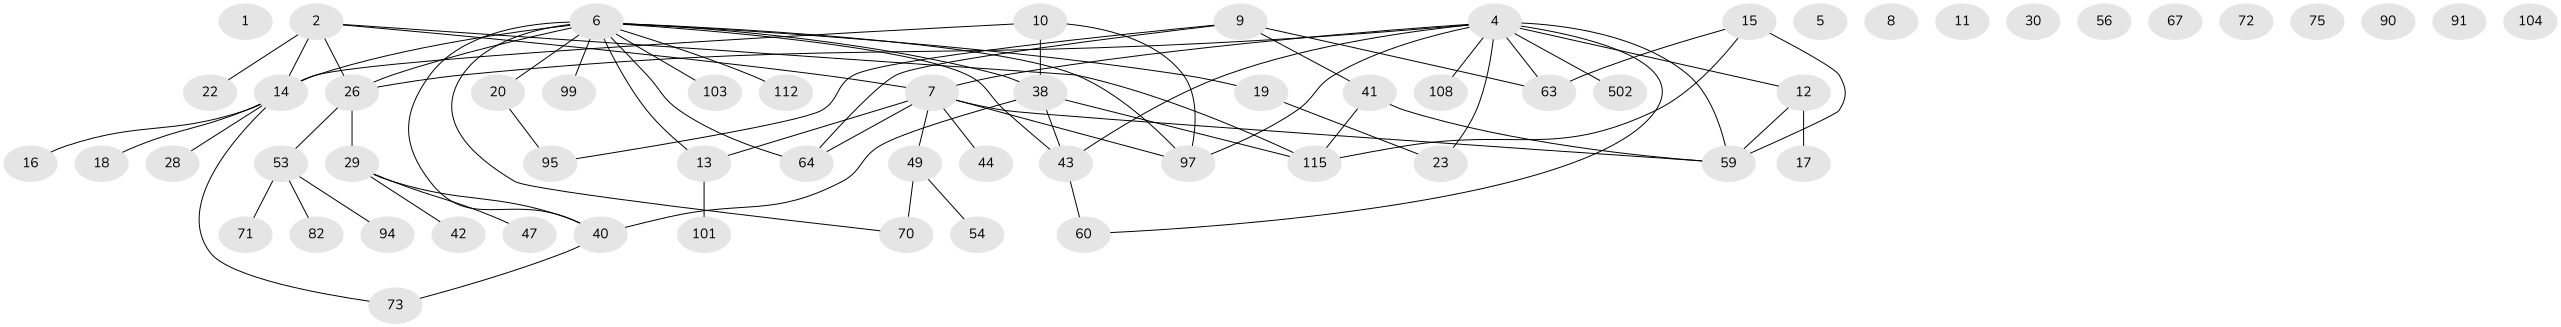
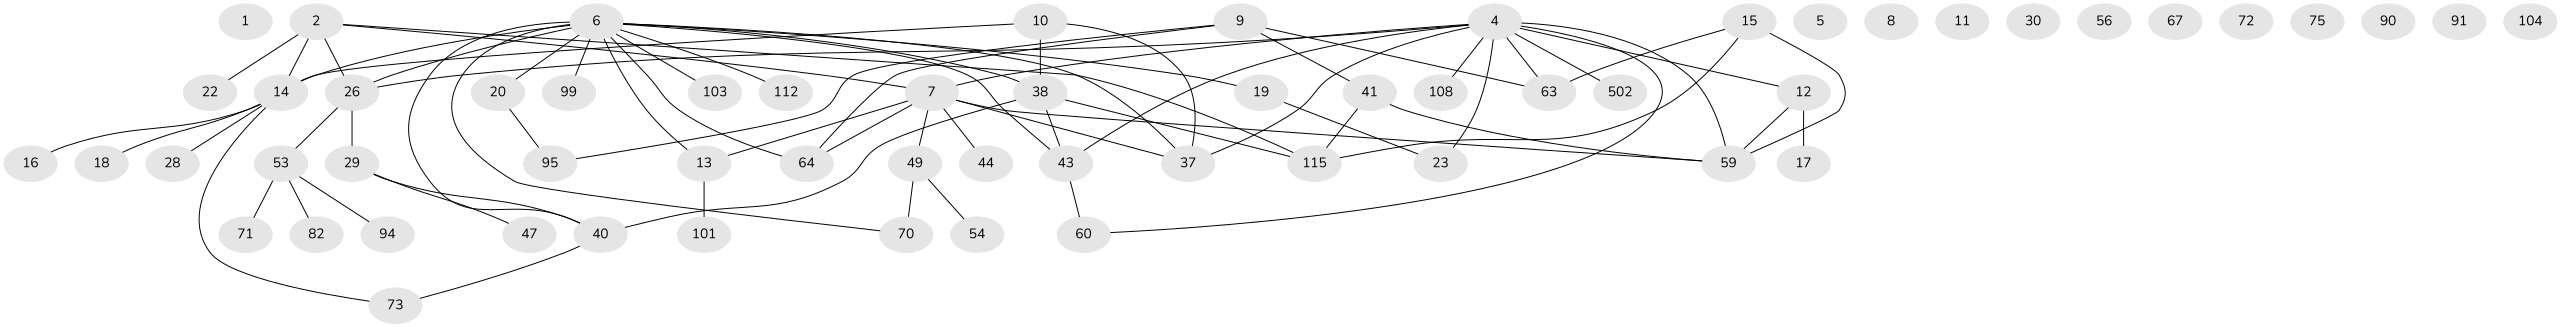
(1188, 164) -> (1188, 164)
(459, 235) -> none
